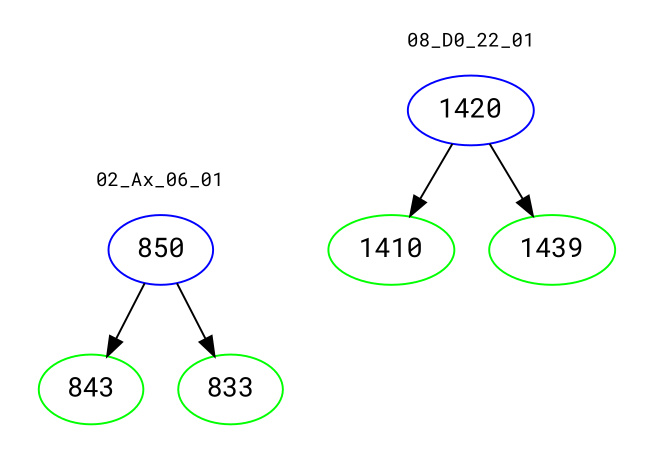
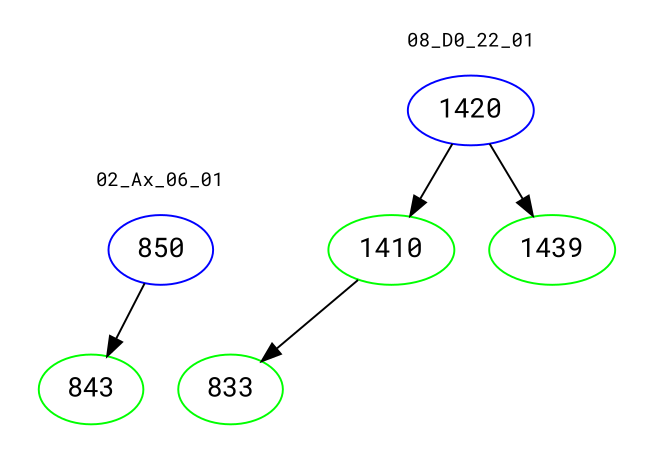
(191, 311) -> (317, 314)
